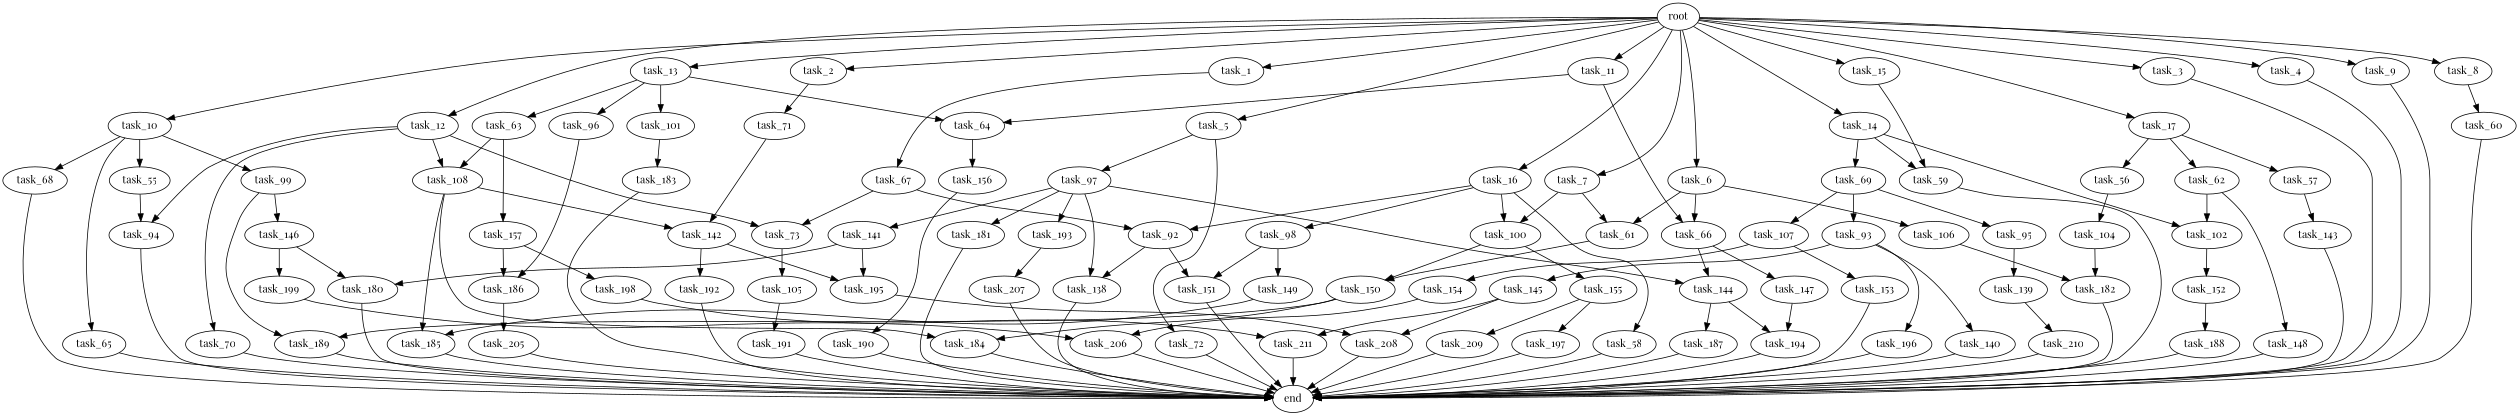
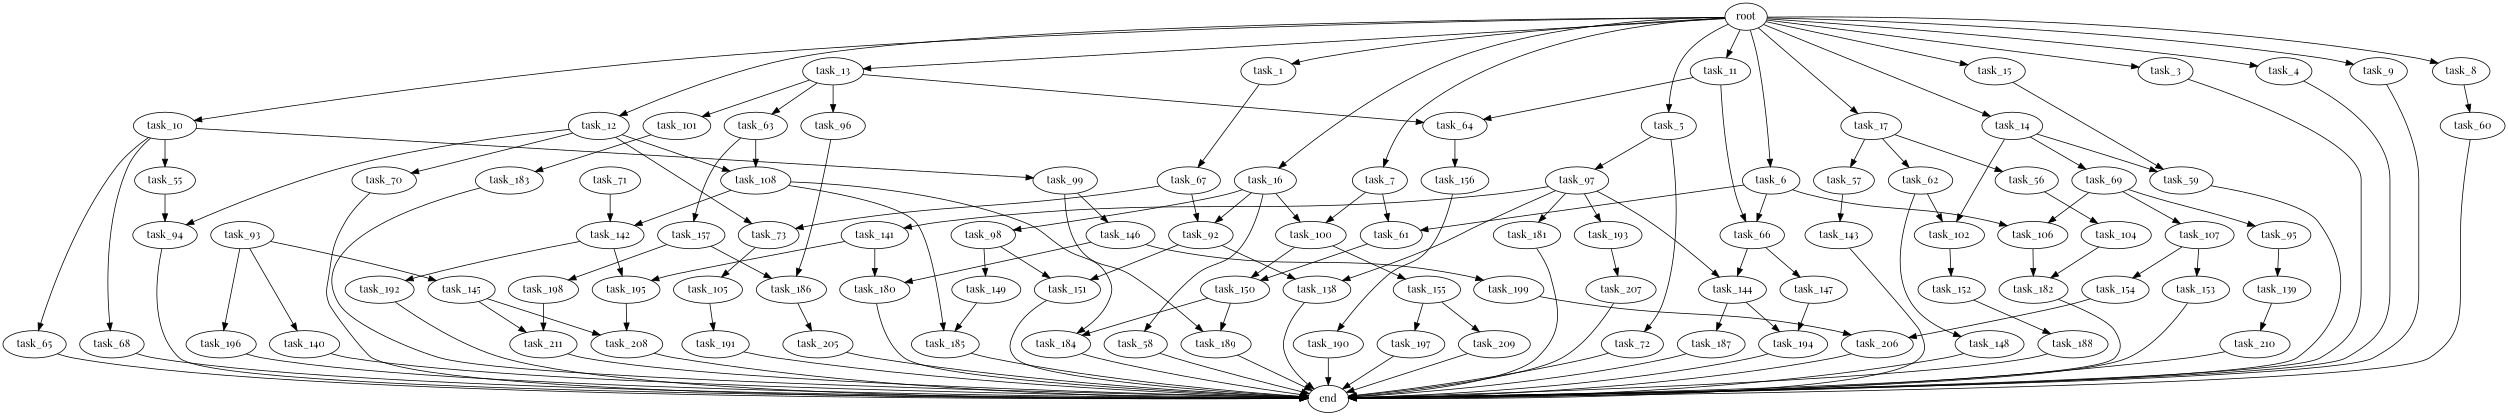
(818, 71) -> none
(1854, 204) -> (2074, 204)
